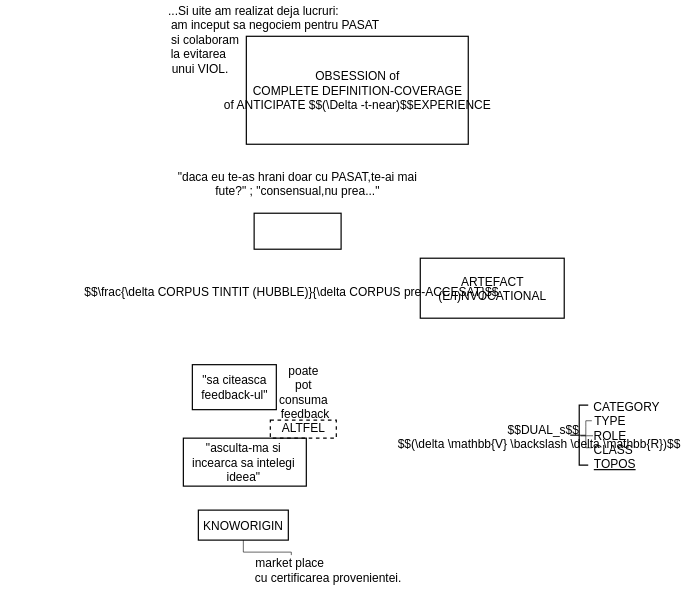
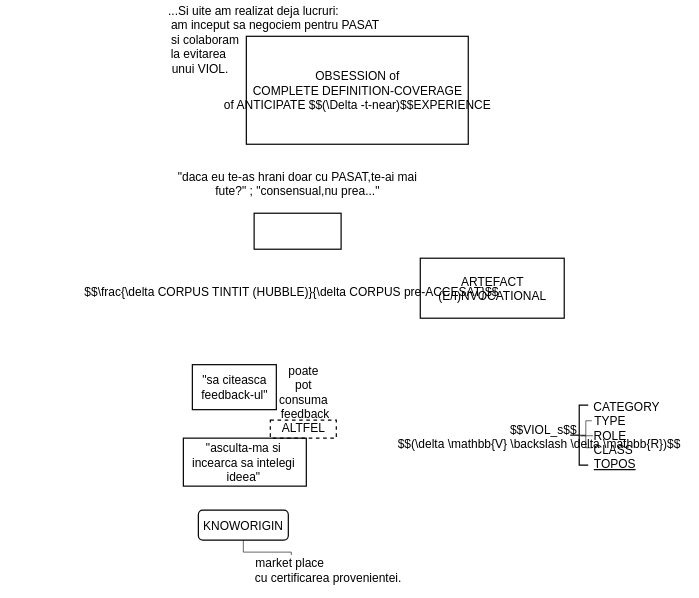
(544, 429) -> (544, 429)
(243, 525) -> (243, 525)
